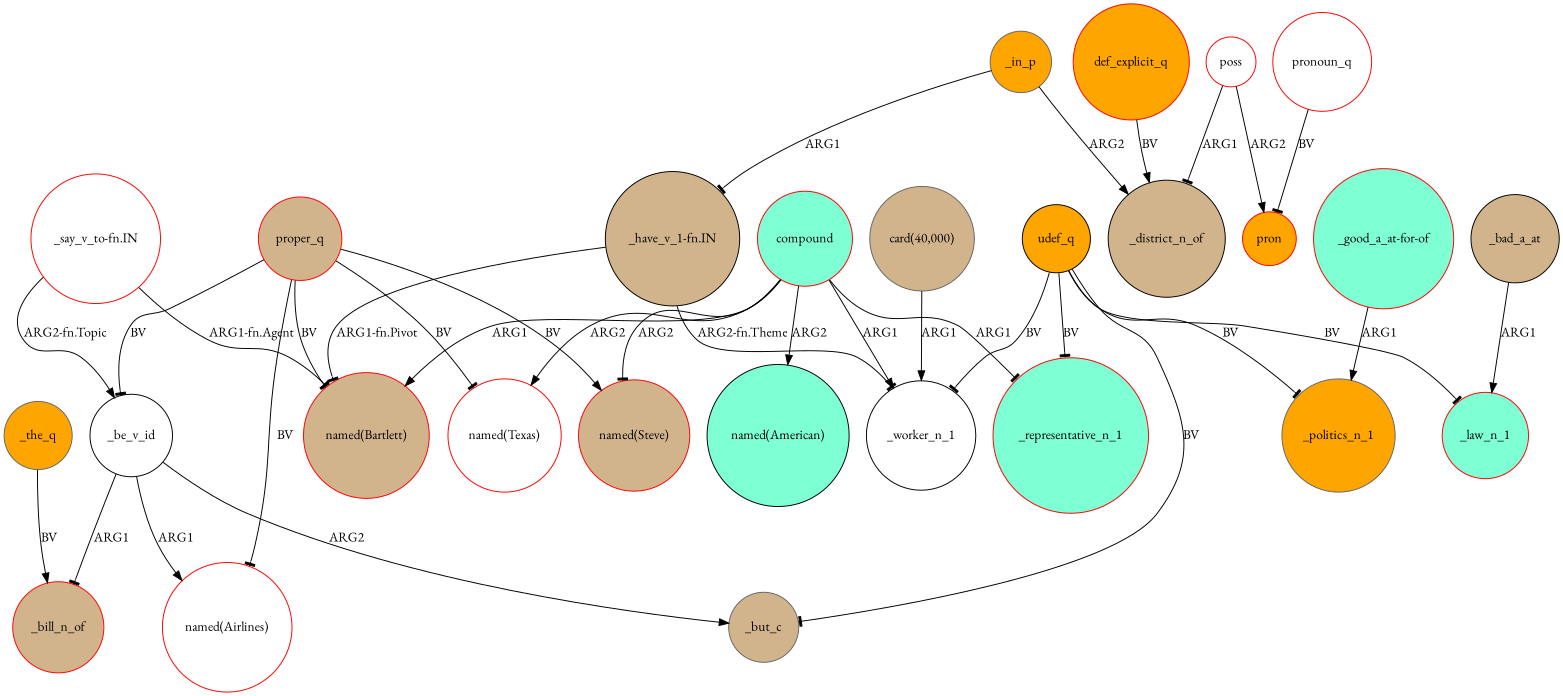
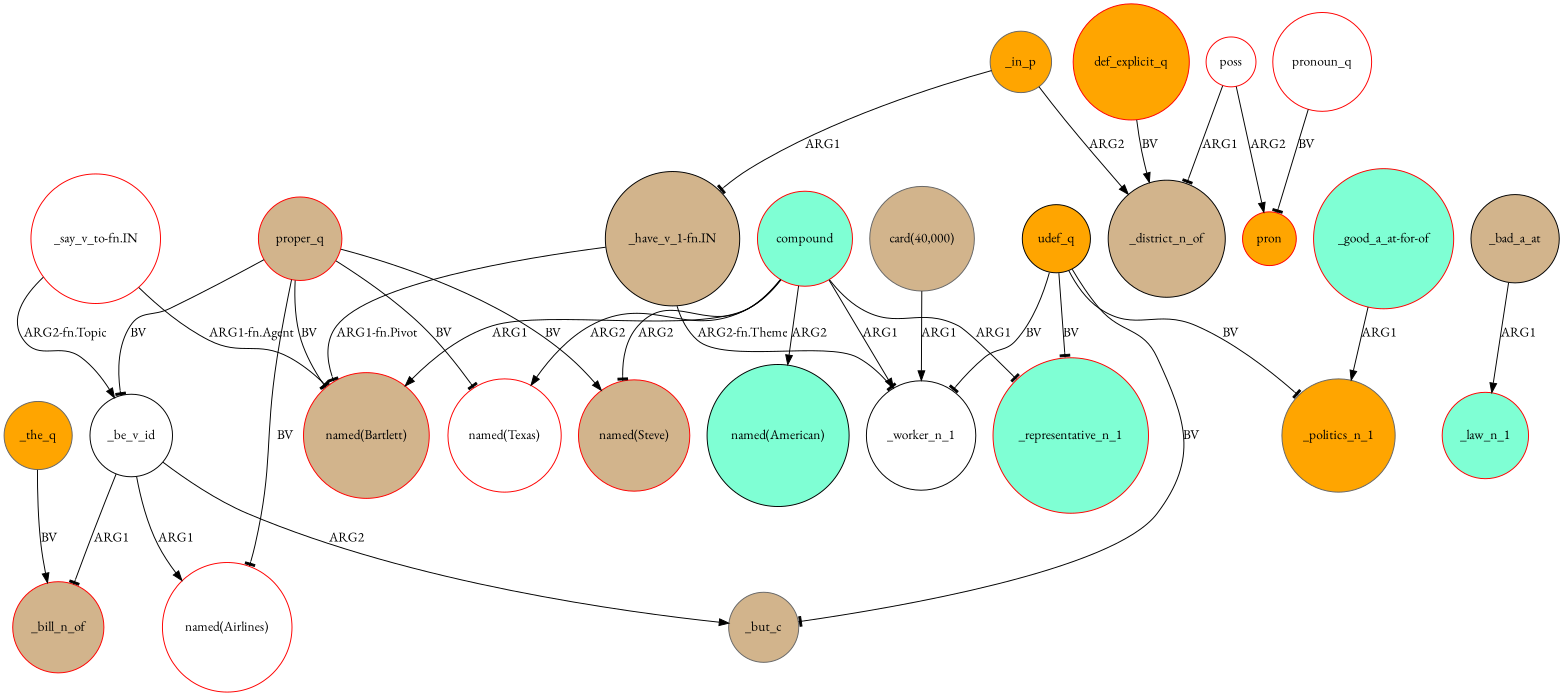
(1260, 329) -> none
